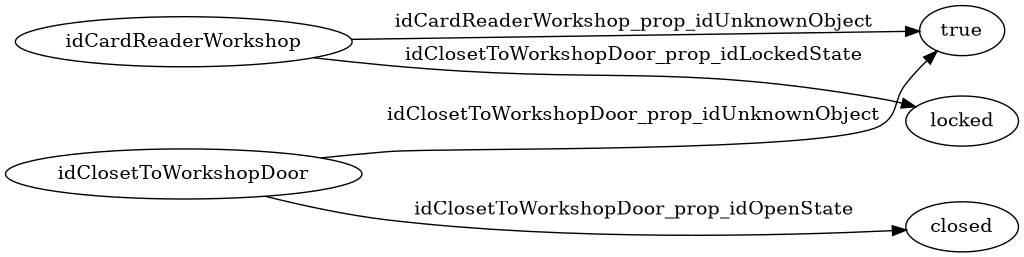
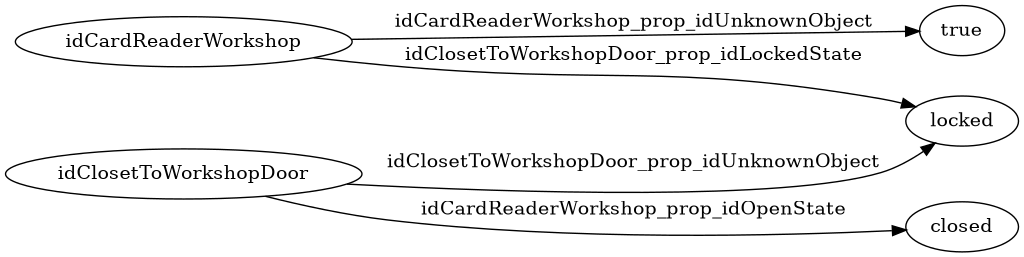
(642, 147) -> (638, 192)
(634, 209) -> (634, 209)
